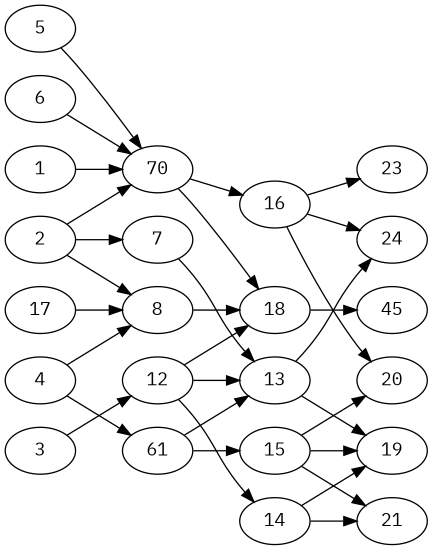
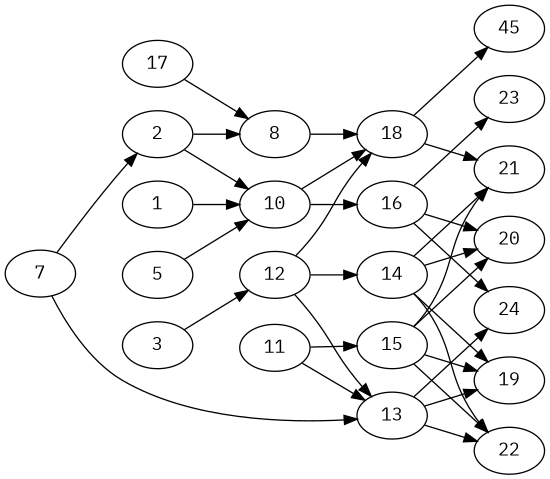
(40, 99) -> none
none -> (442, 149)
(158, 169) -> (275, 205)
(93, 240) -> (91, 207)
none -> (442, 260)
(40, 380) -> none
(158, 451) -> (275, 348)
none -> (509, 451)
